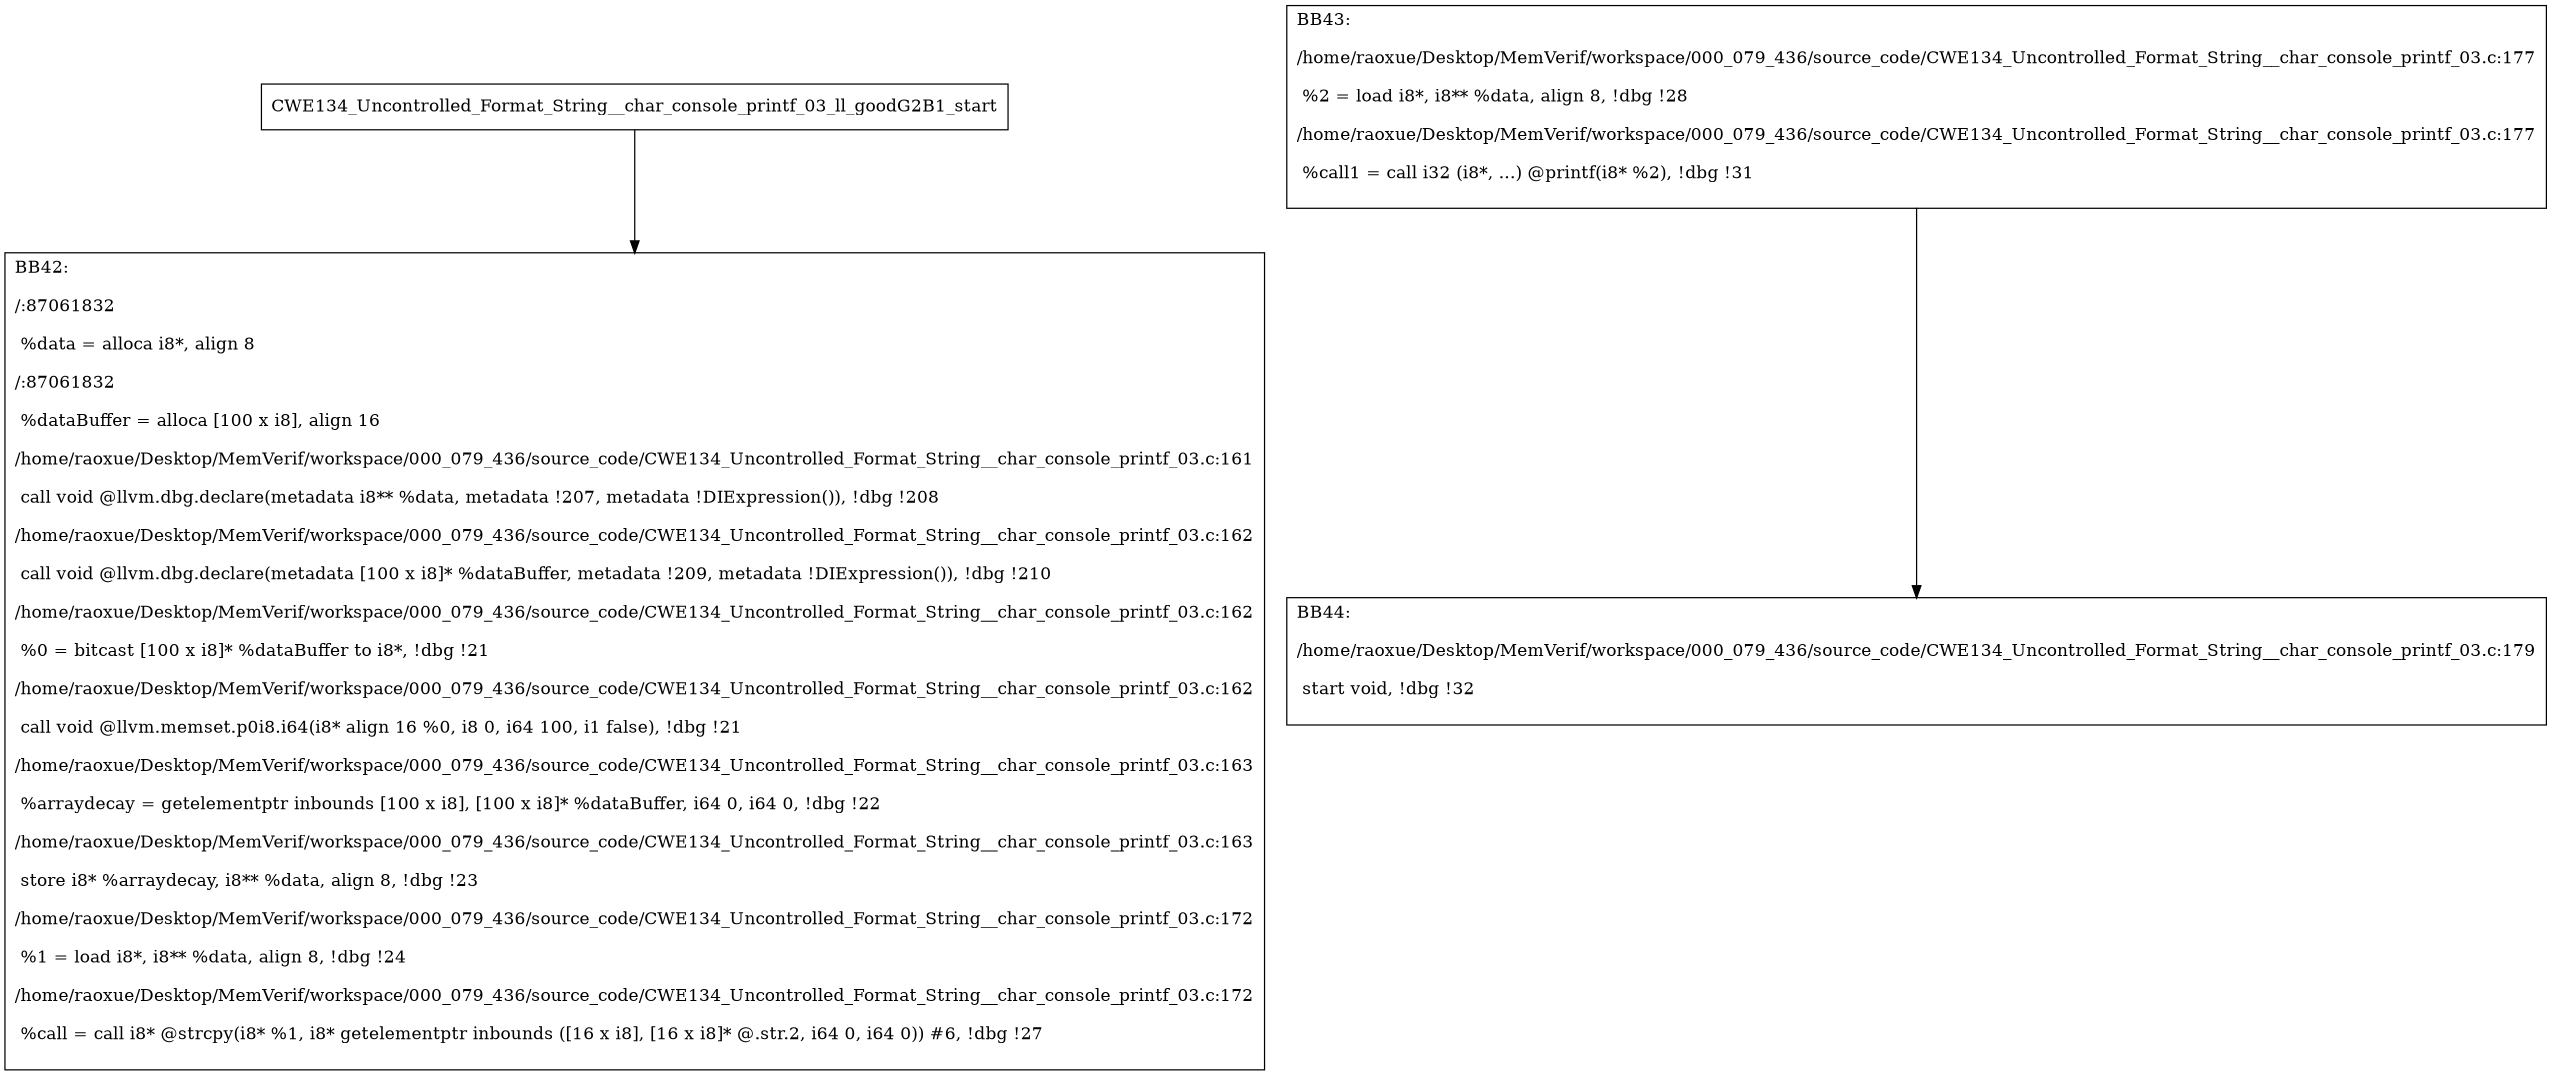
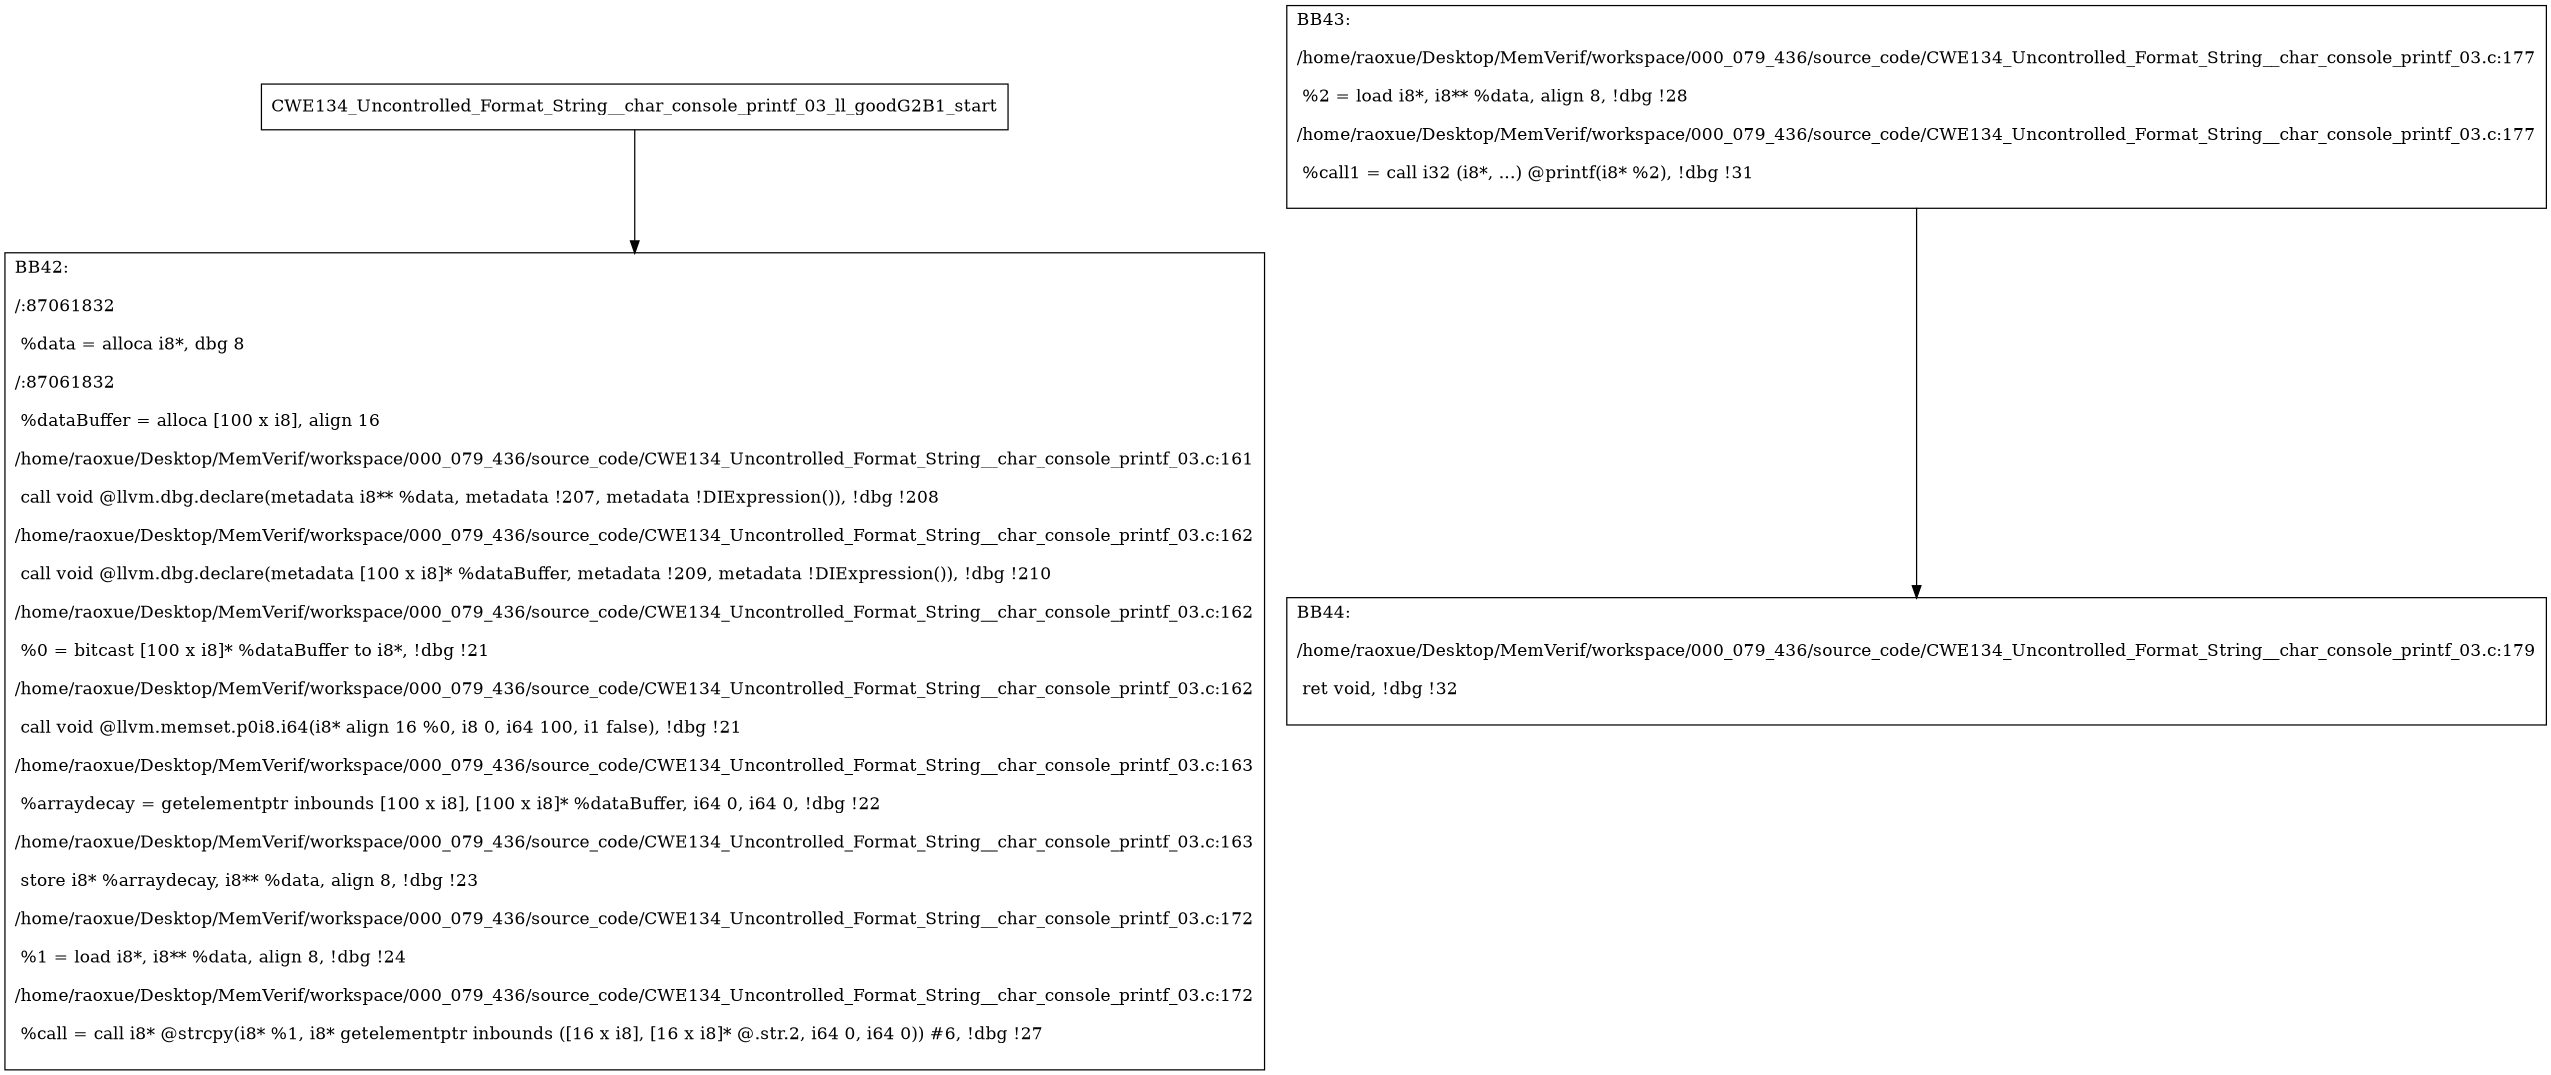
(135, 344) -> (130, 344)
(1386, 689) -> (1378, 689)
